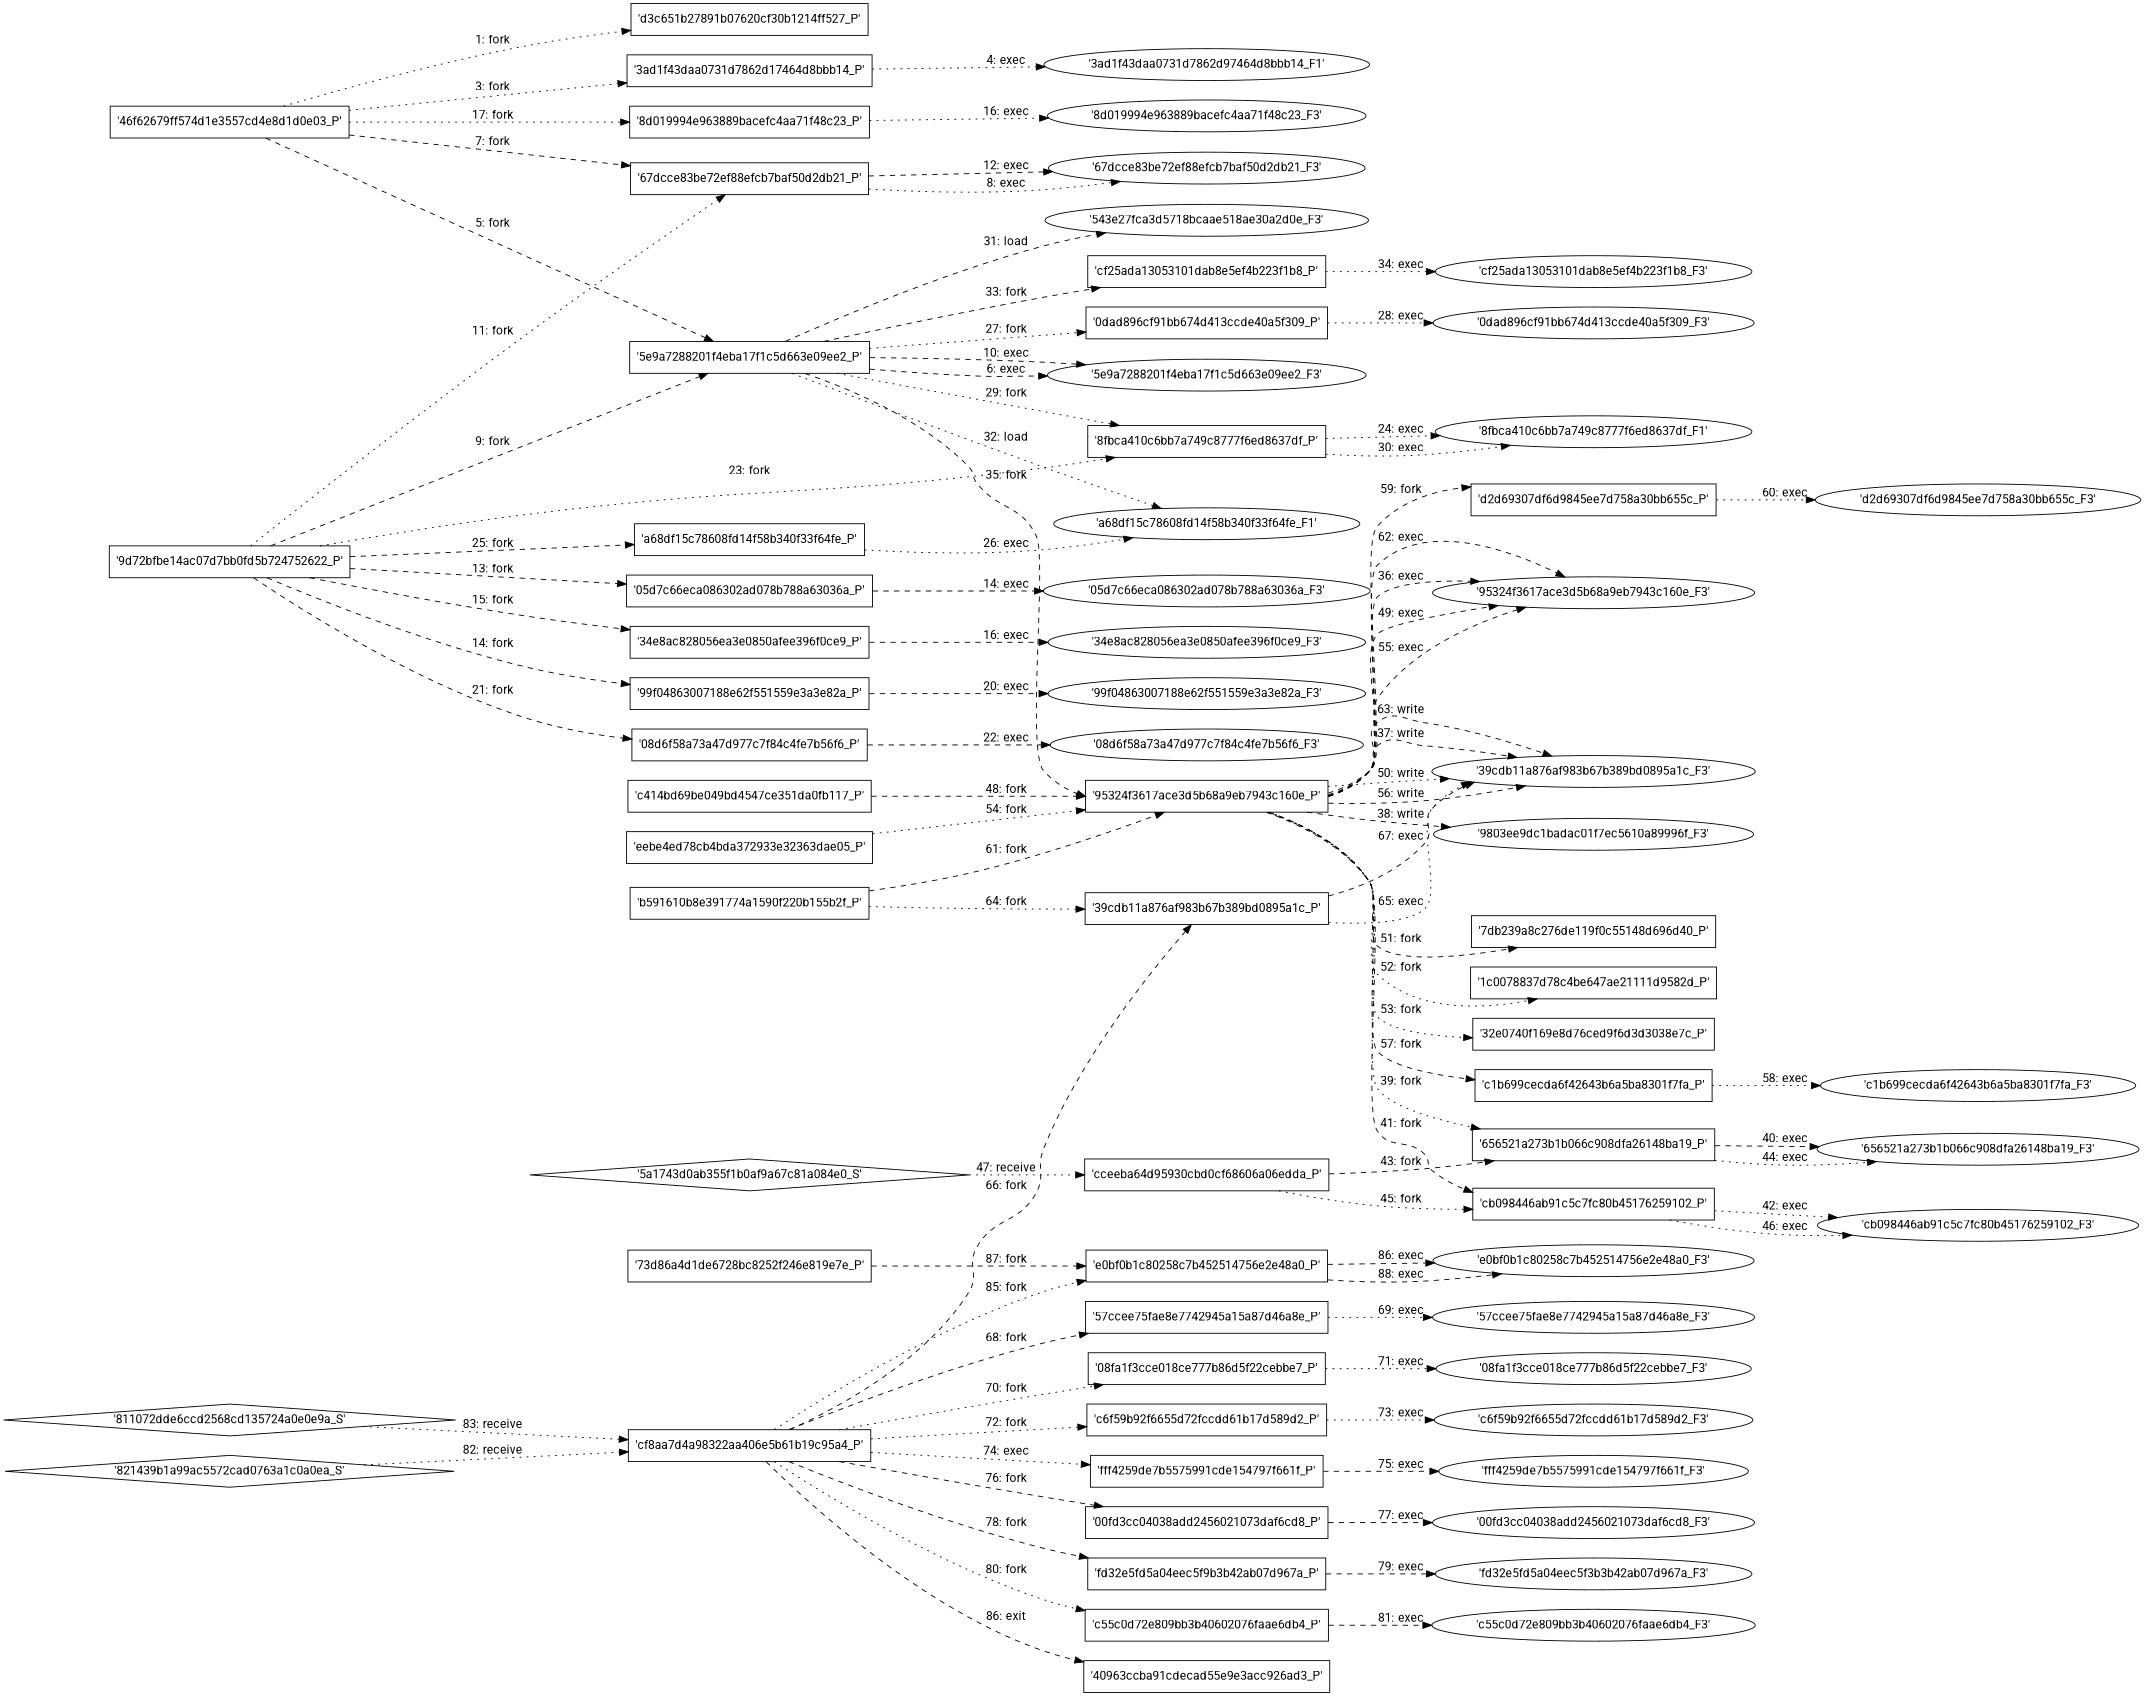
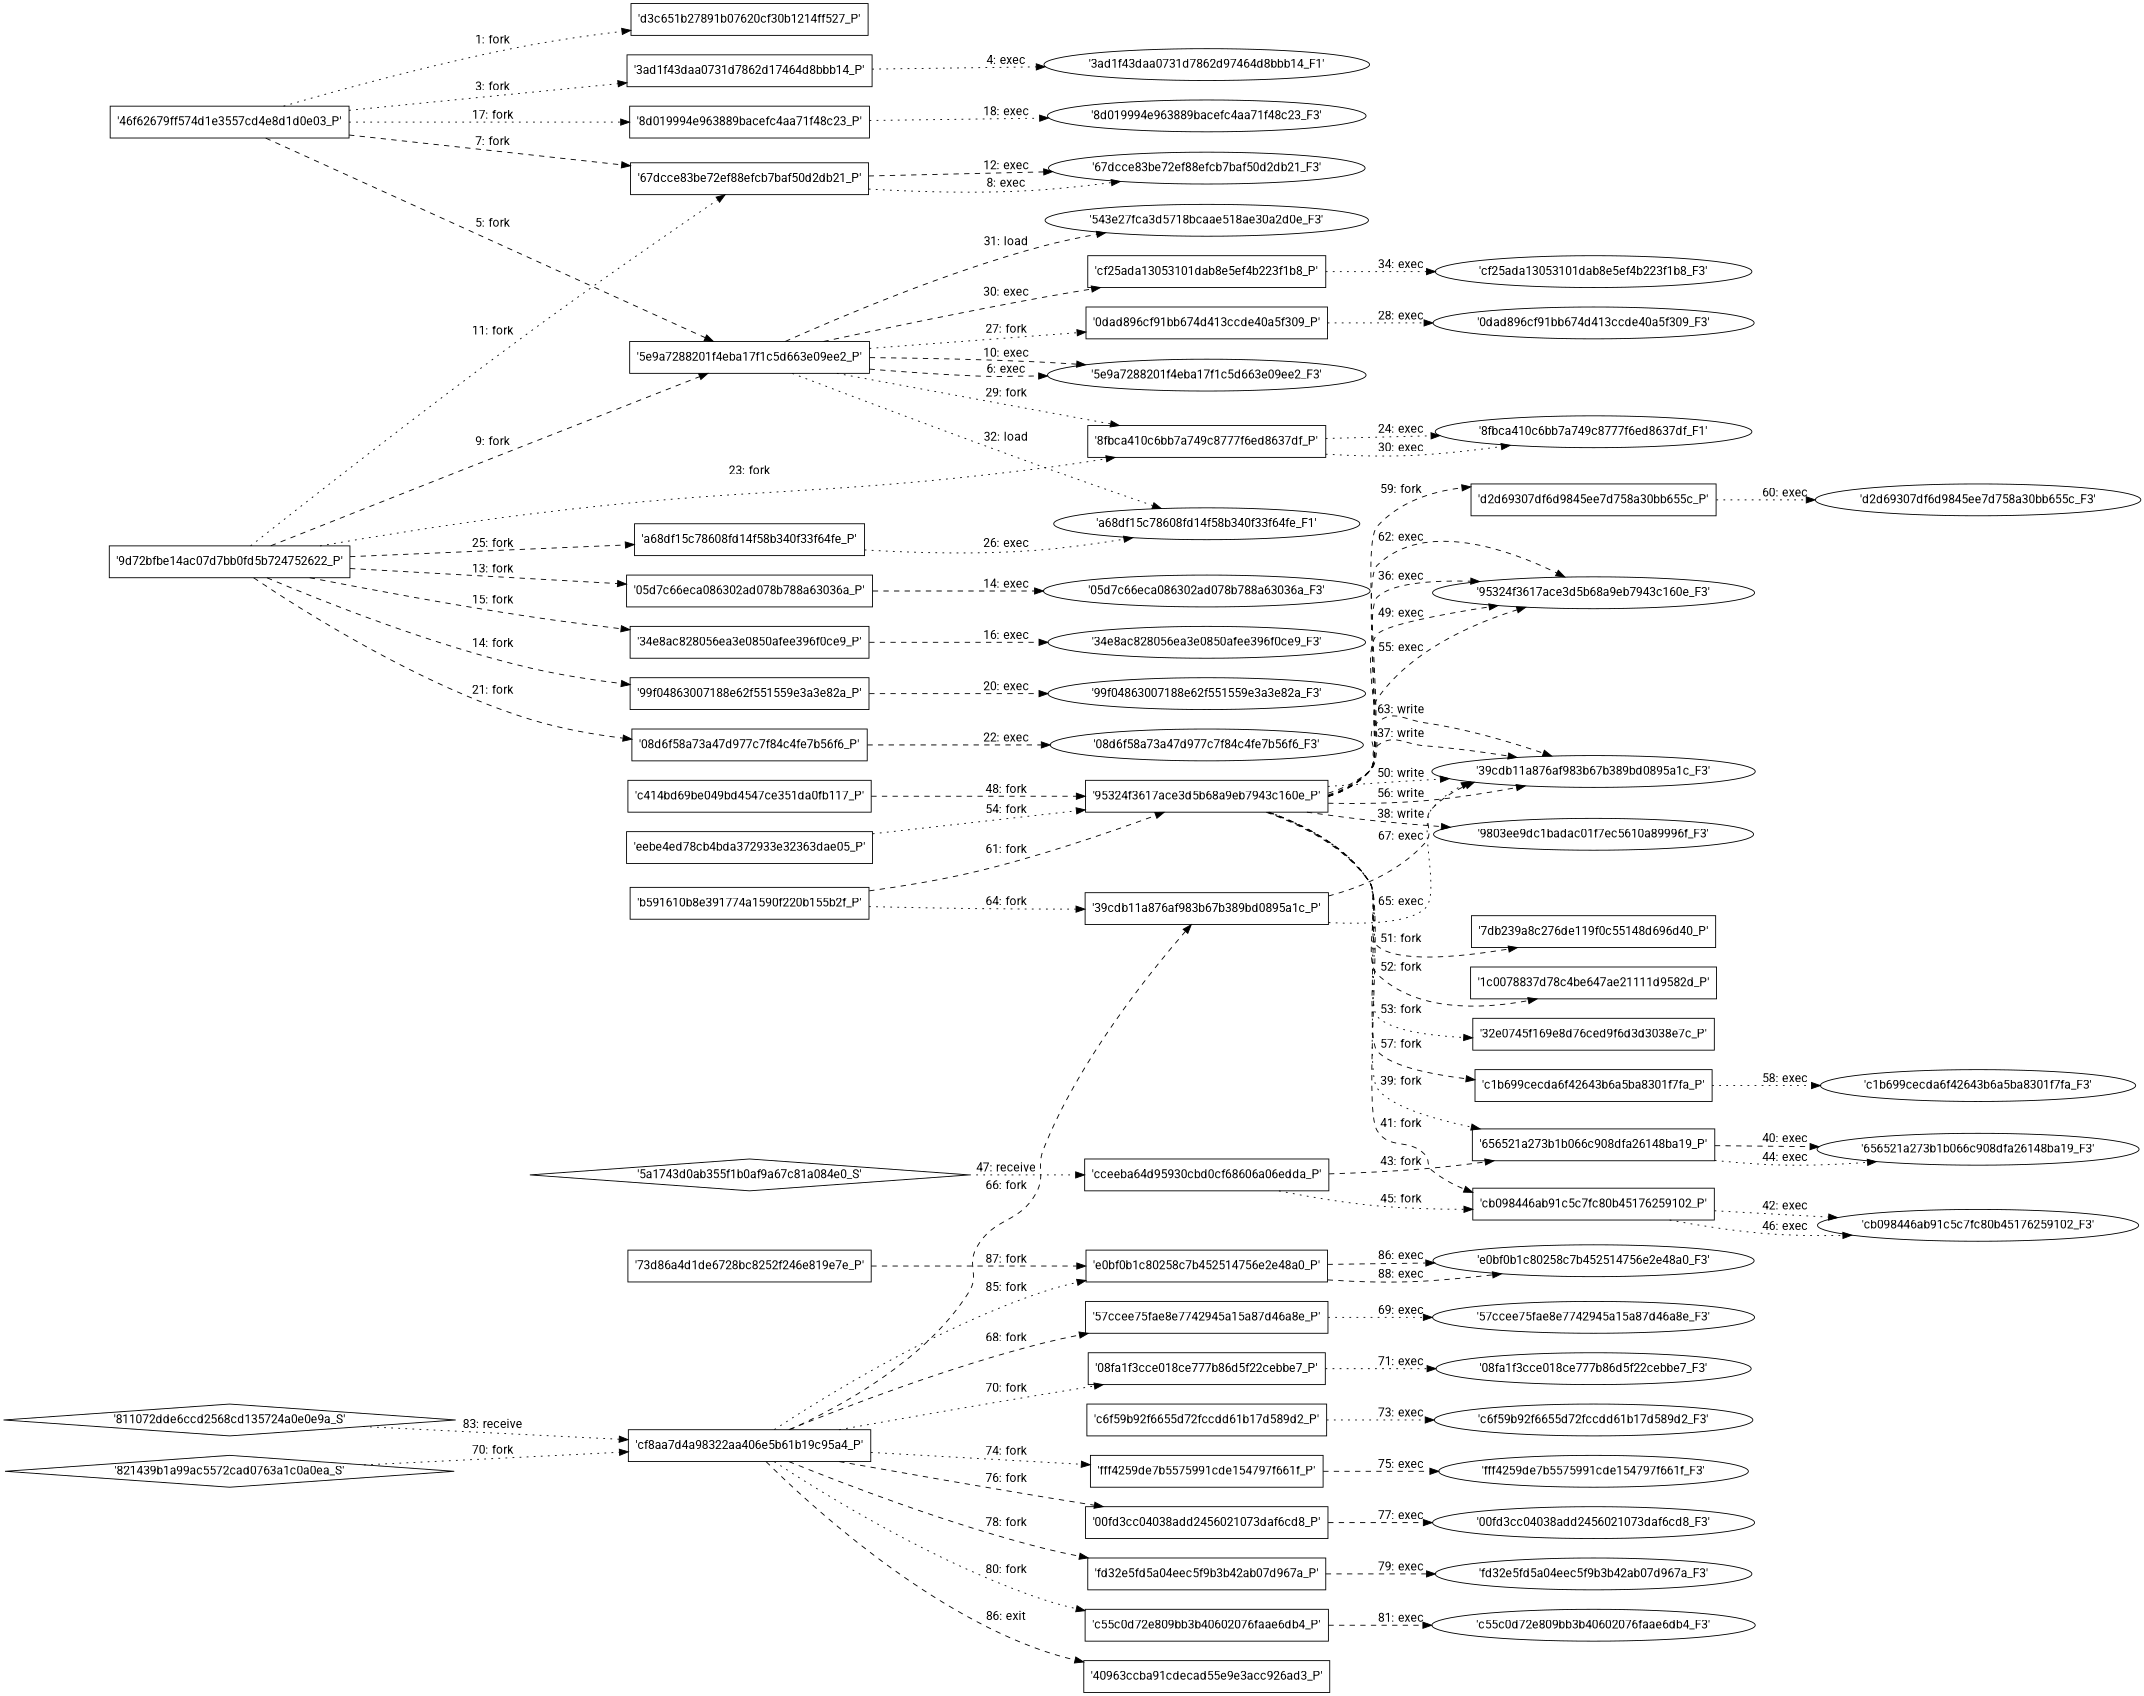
(1006, 112) -> (1006, 112)
(1006, 292) -> (1006, 292)
(1033, 531) -> none
(1383, 979) -> (1383, 979)
(1594, 1034) -> (1594, 1034)
(974, 1433) -> none
(493, 1451) -> (493, 1451)
(1006, 1451) -> (1006, 1451)
(1594, 1574) -> (1594, 1574)
